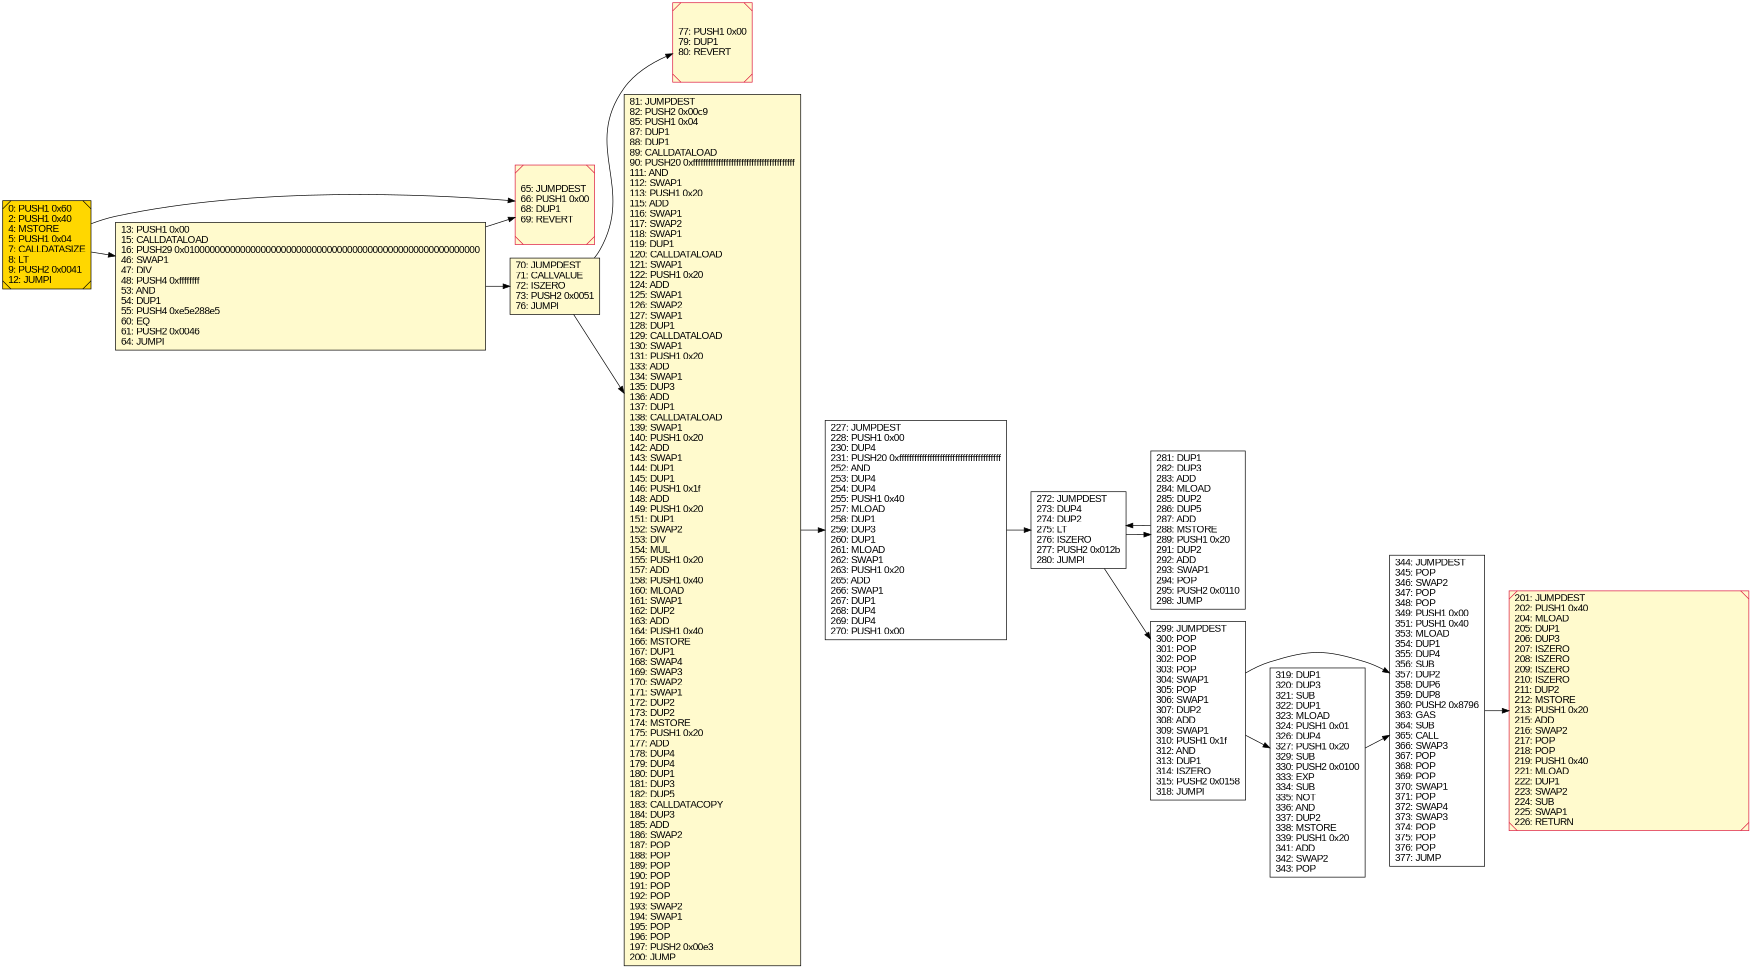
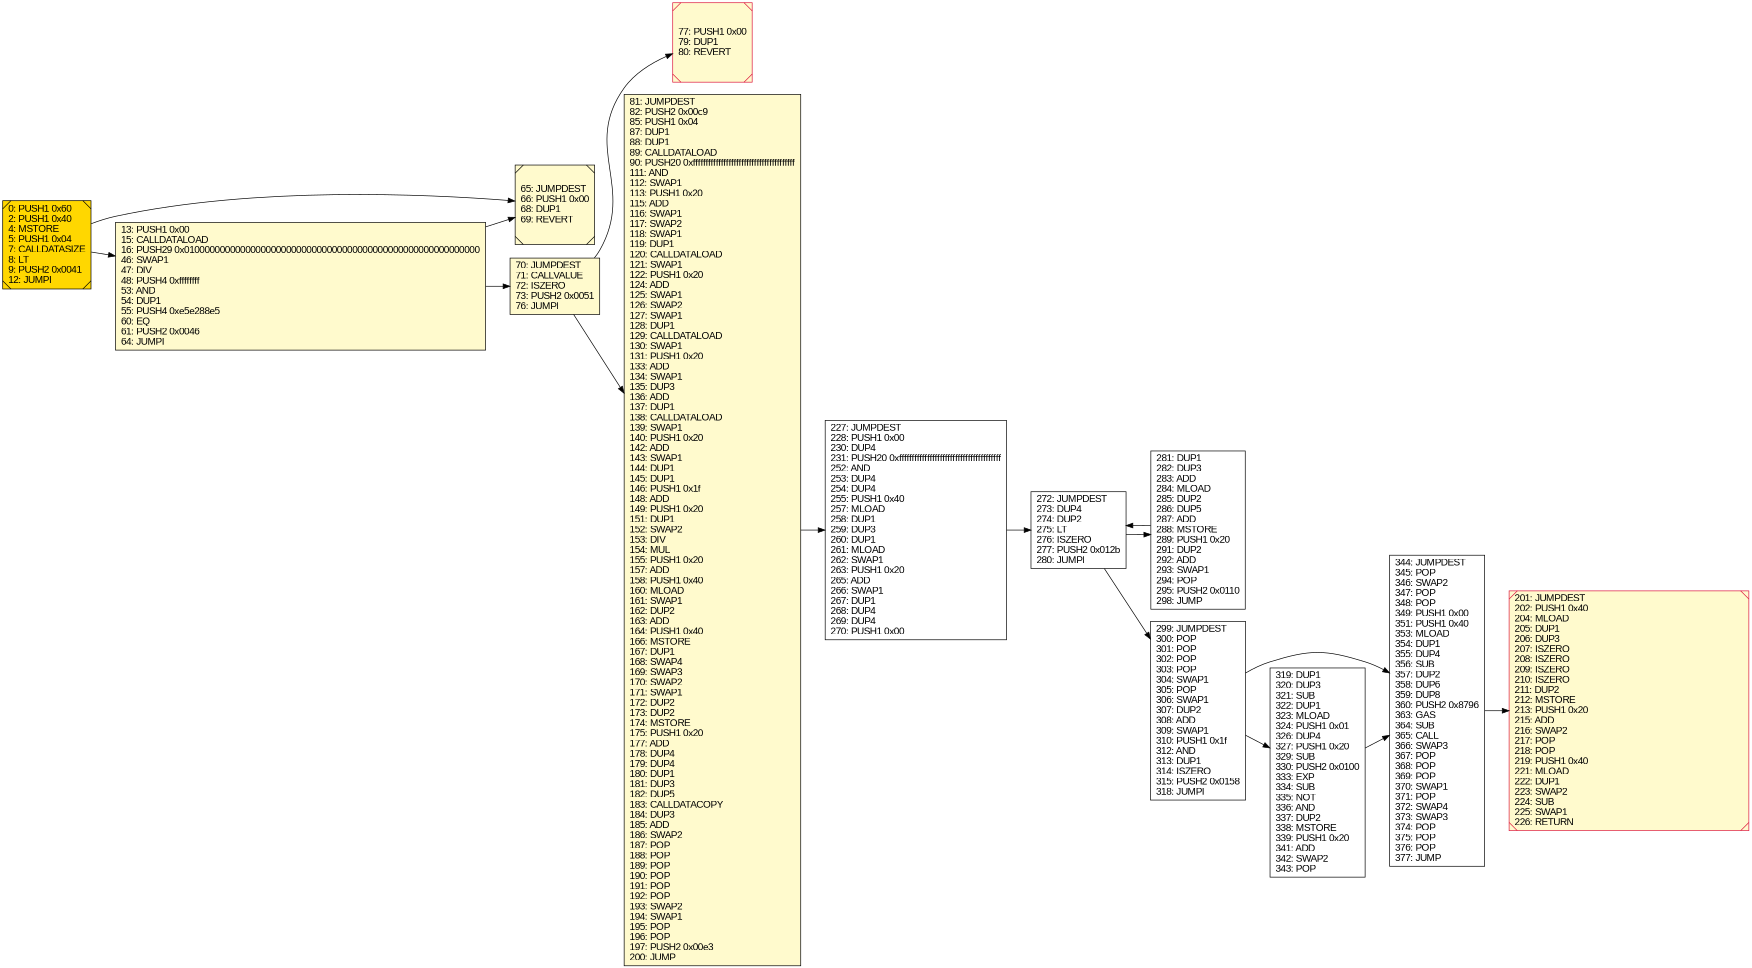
(555, 205) -> (555, 205)
